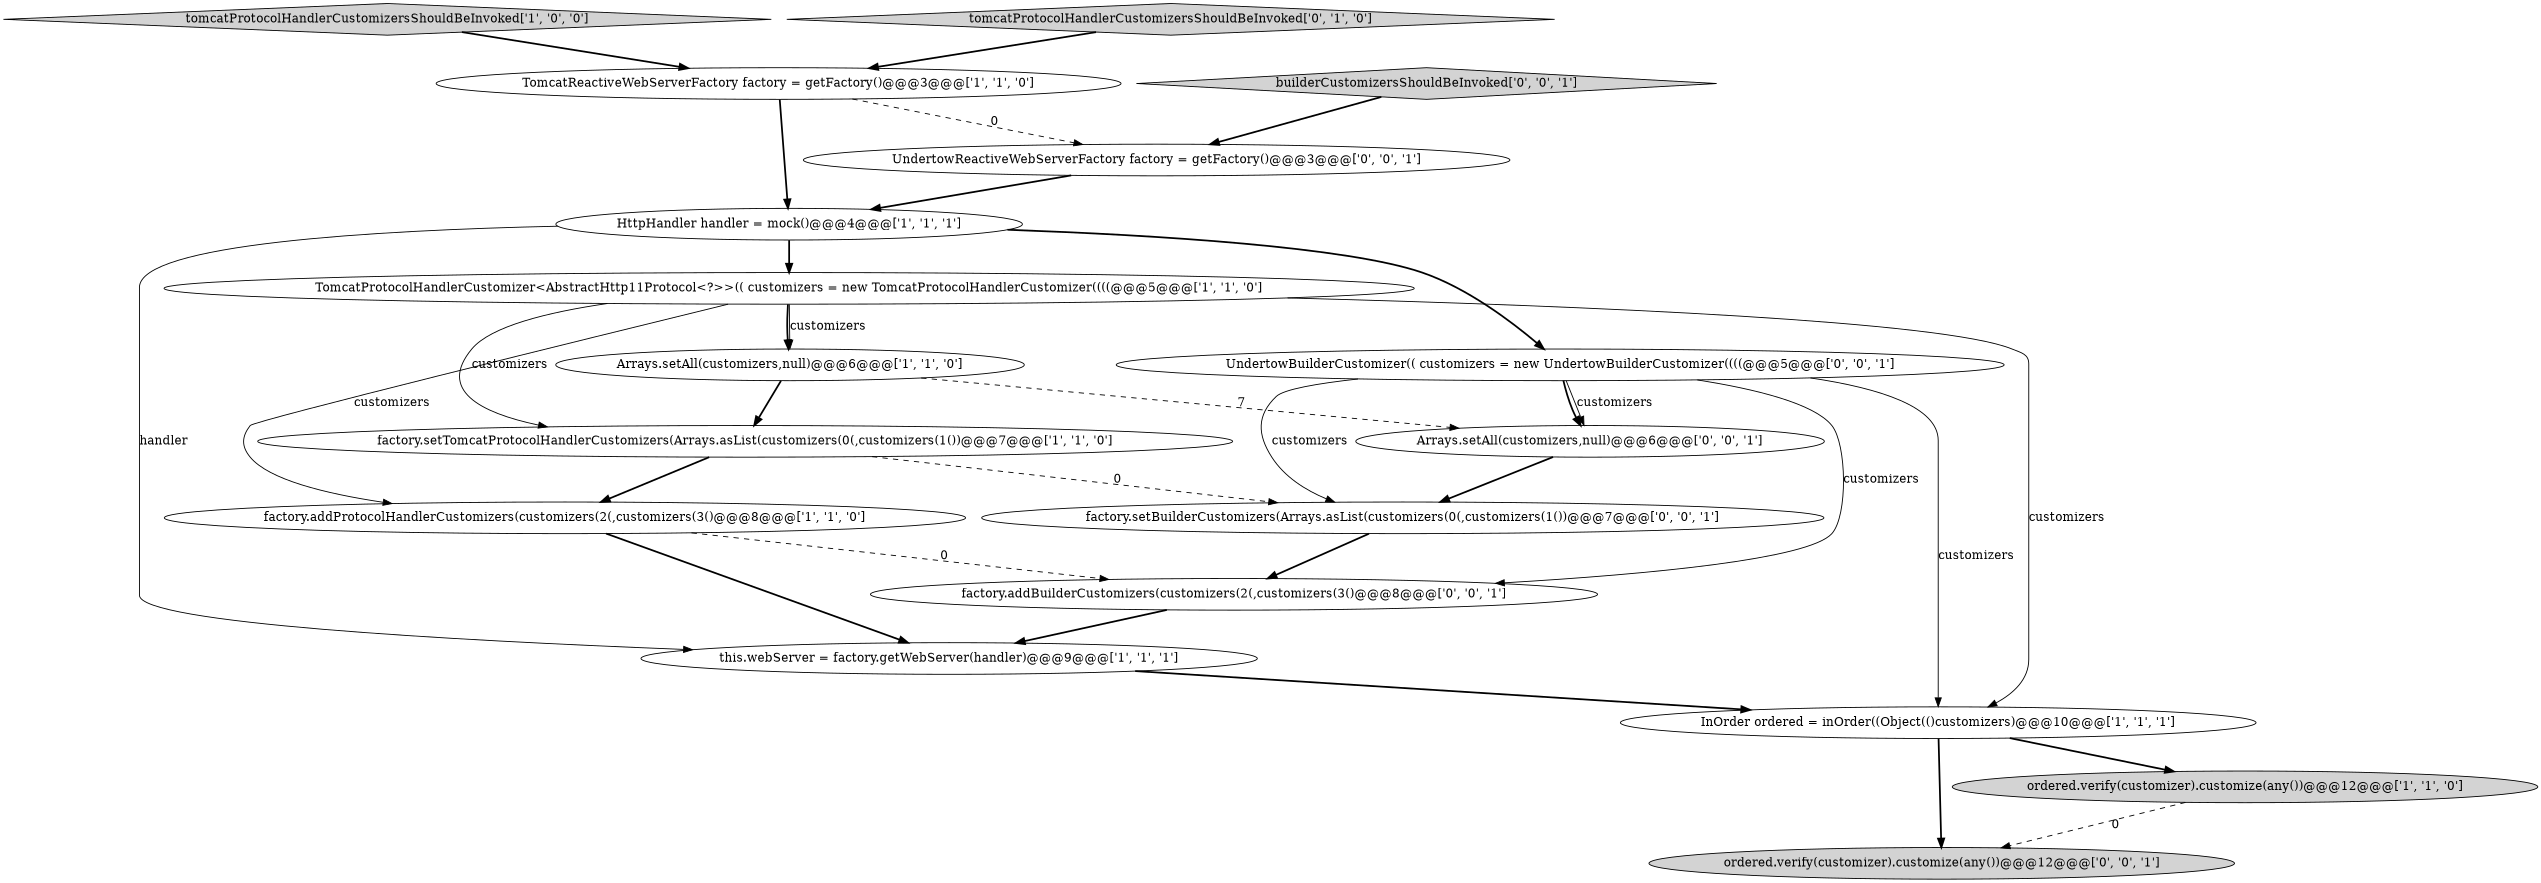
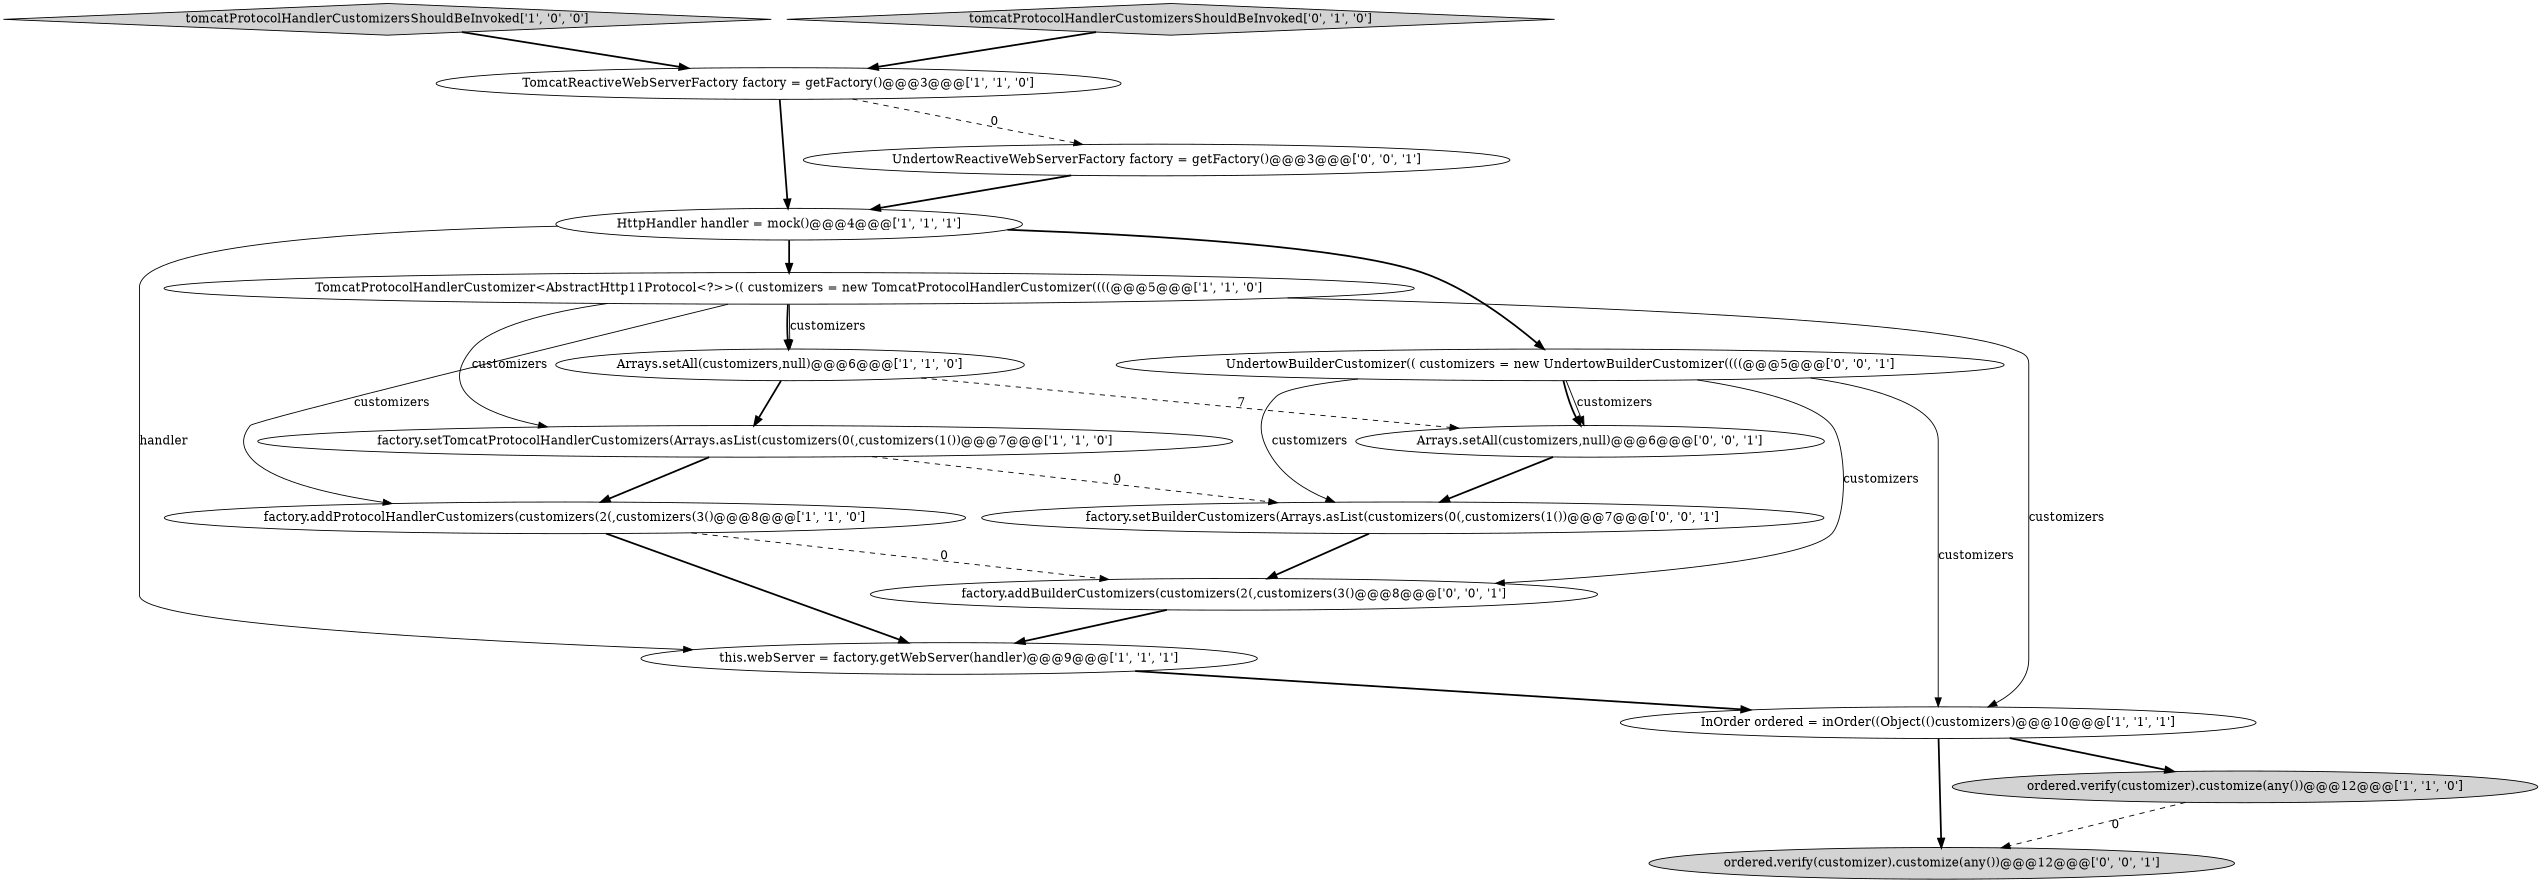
(1427, 84) -> none
